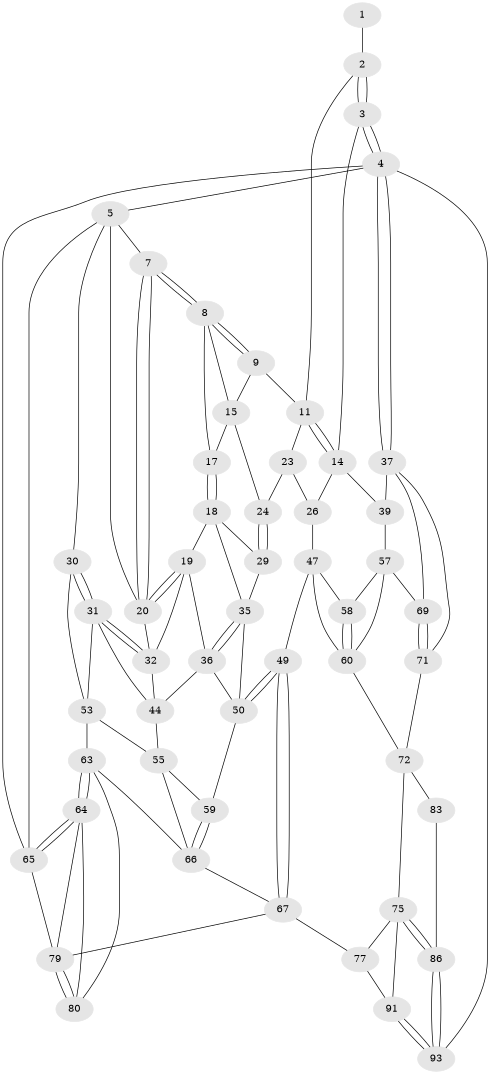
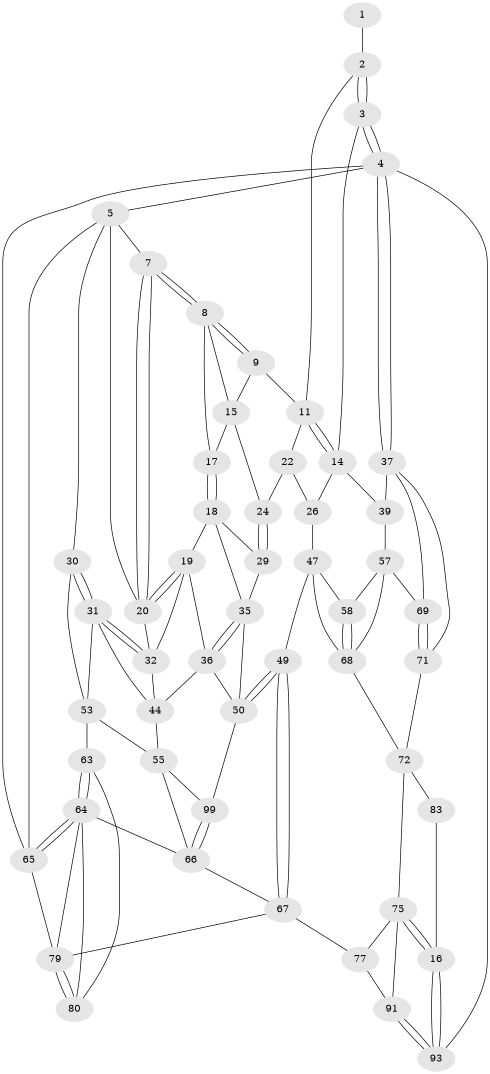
(288, 462) -> (288, 462)
(347, 661) -> (347, 661)
(141, 809) -> (136, 835)
(210, 810) -> (210, 810)
(436, 959) -> (436, 959)
